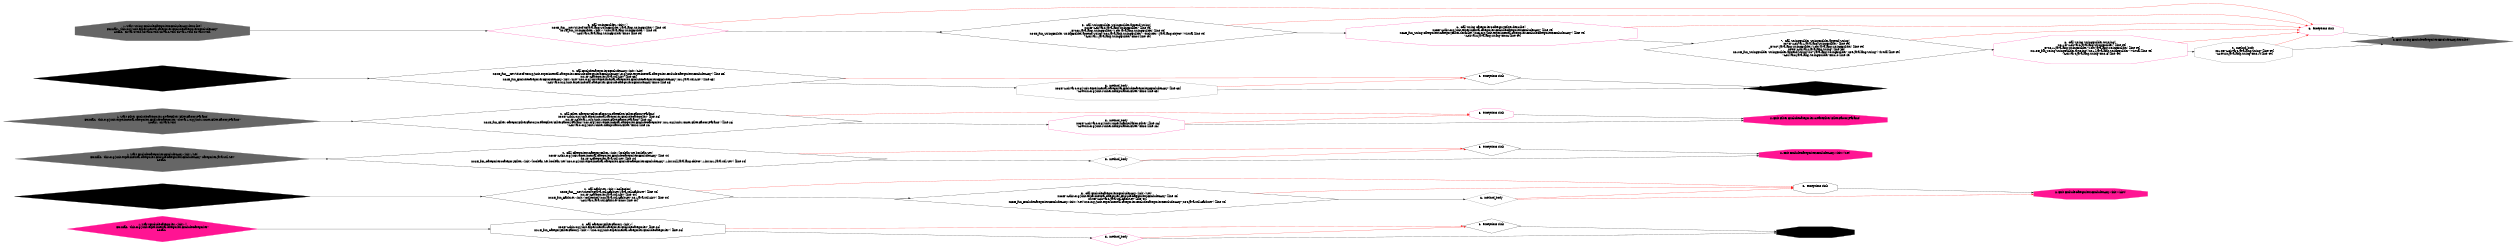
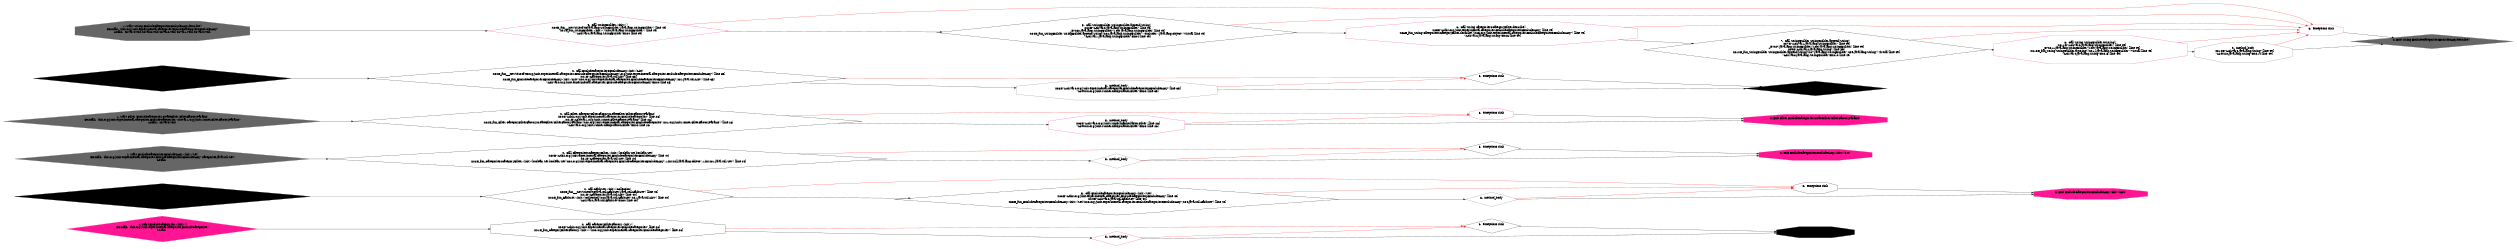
(1774, 197) -> (1774, 197)
